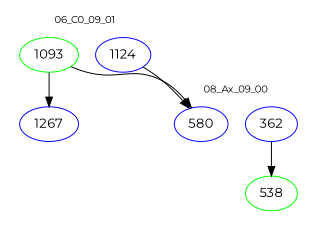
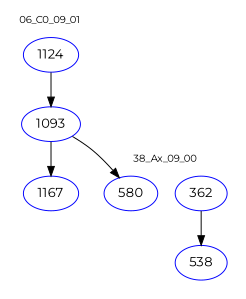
(49, 55) -> (51, 124)
(164, 82) -> (51, 85)
(236, 90) -> (166, 159)
(49, 124) -> (51, 193)
(271, 193) -> (201, 263)
